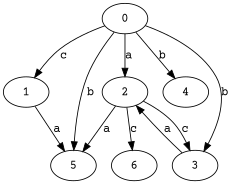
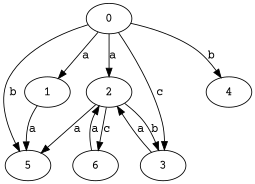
(64, 55) -> (86, 55)
(225, 92) -> (160, 92)
(185, 129) -> (155, 129)
none -> (90, 132)
